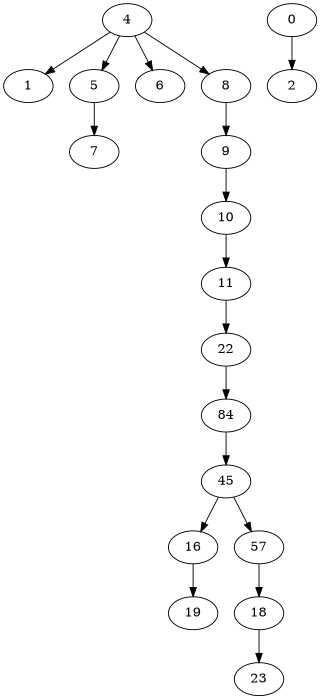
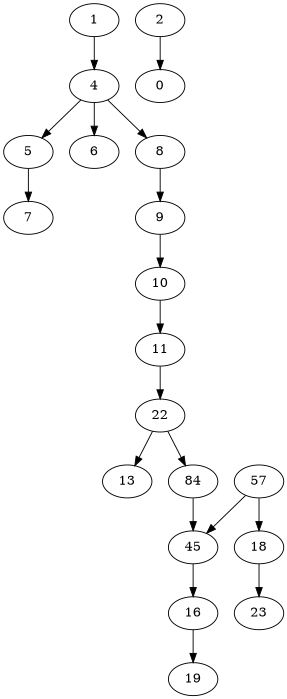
(292, 49) -> (160, 49)
(82, 51) -> (94, 49)
none -> (127, 481)
(240, 510) -> (229, 511)
